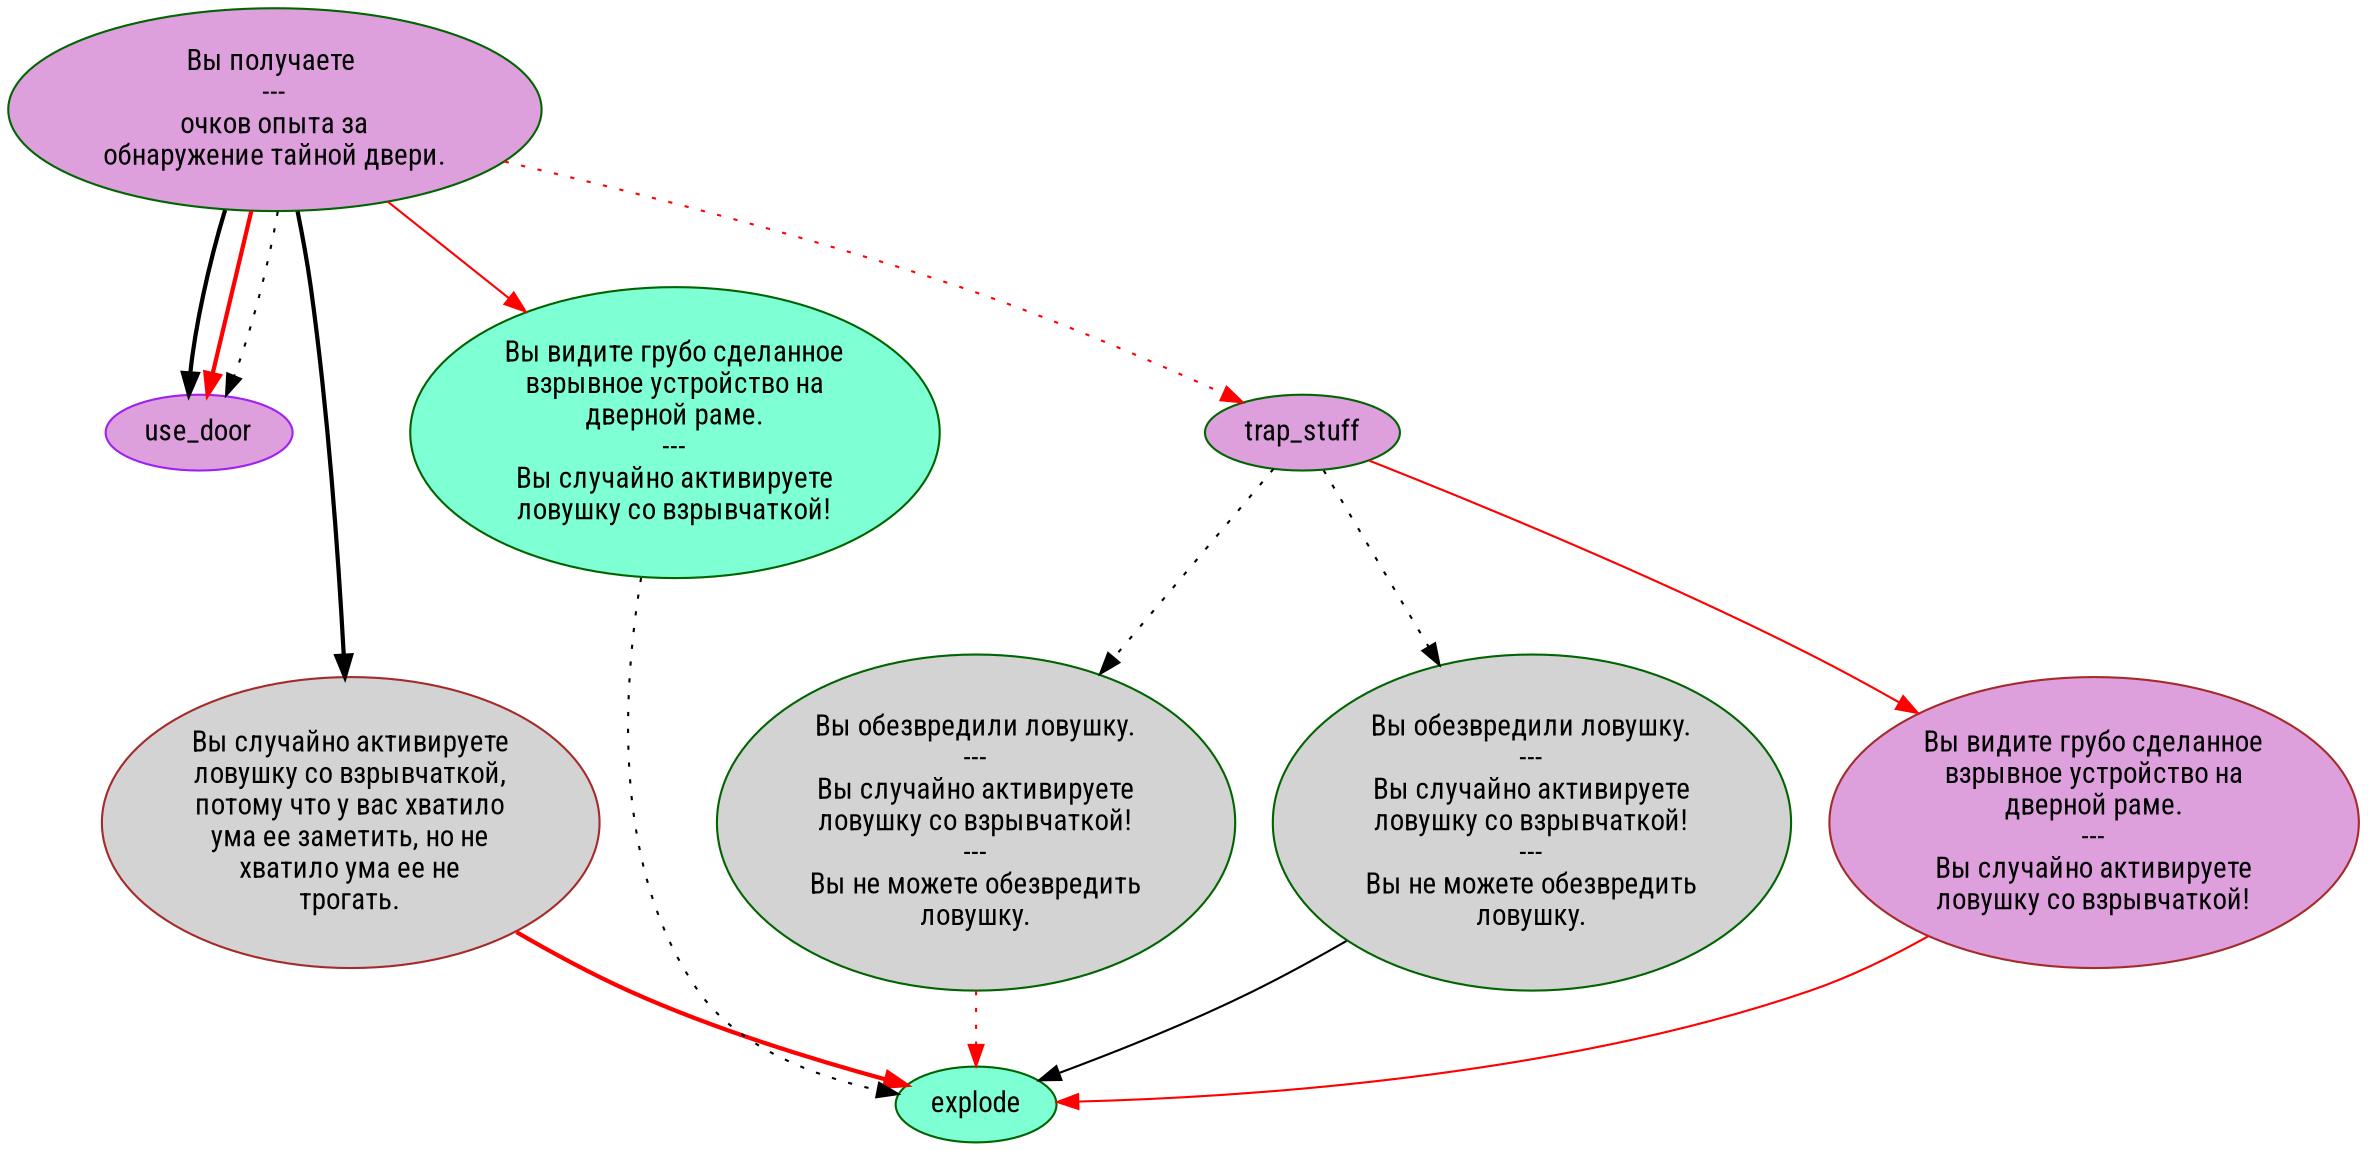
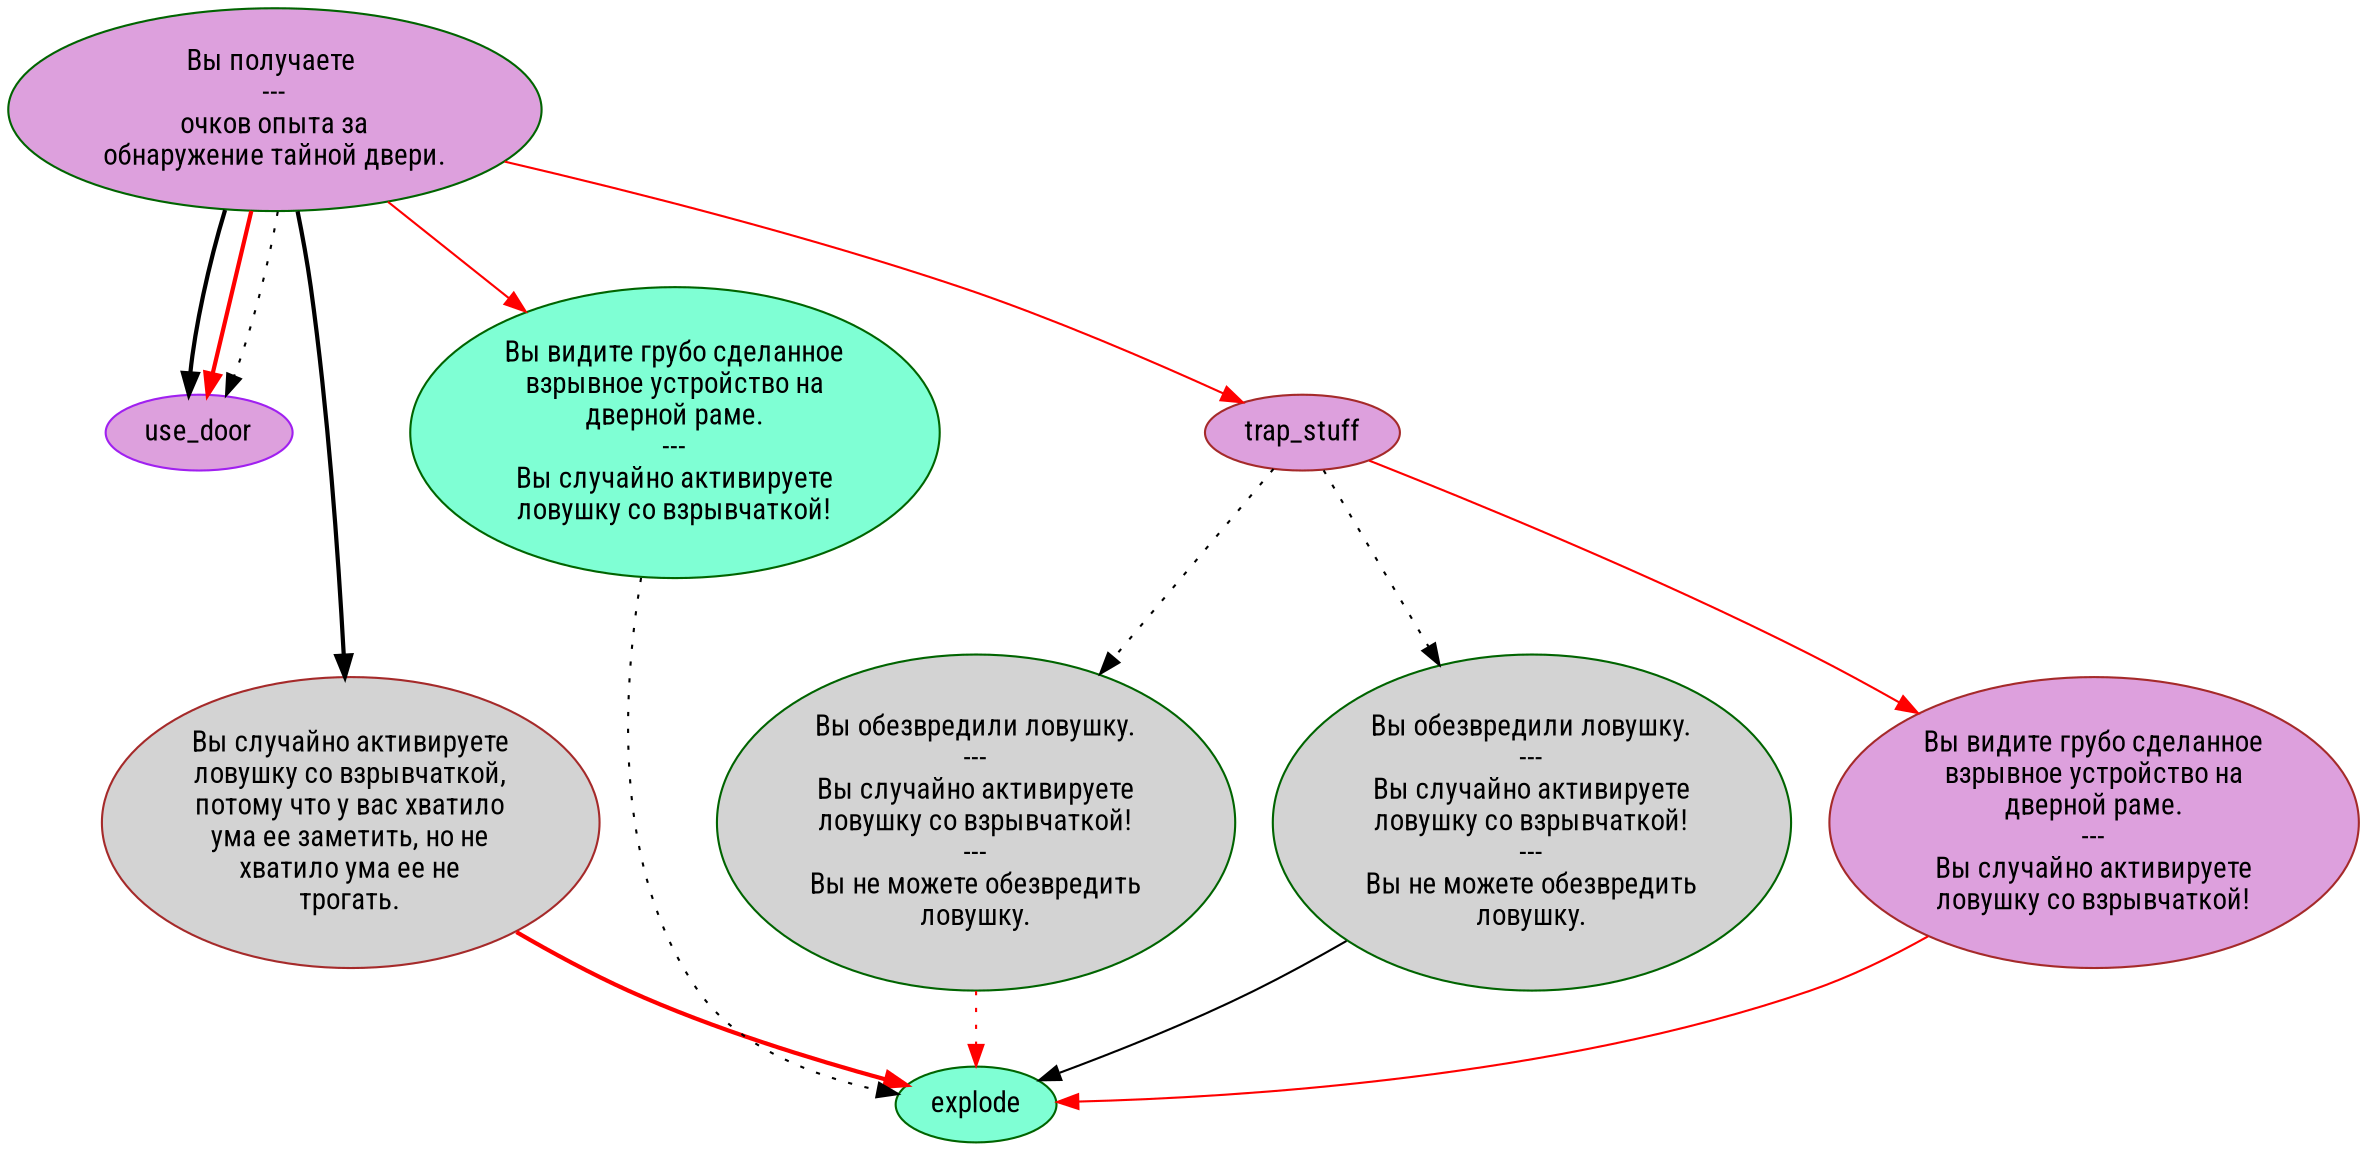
(870, 258) -> (870, 258)
(1302, 433) -> (1302, 433)
